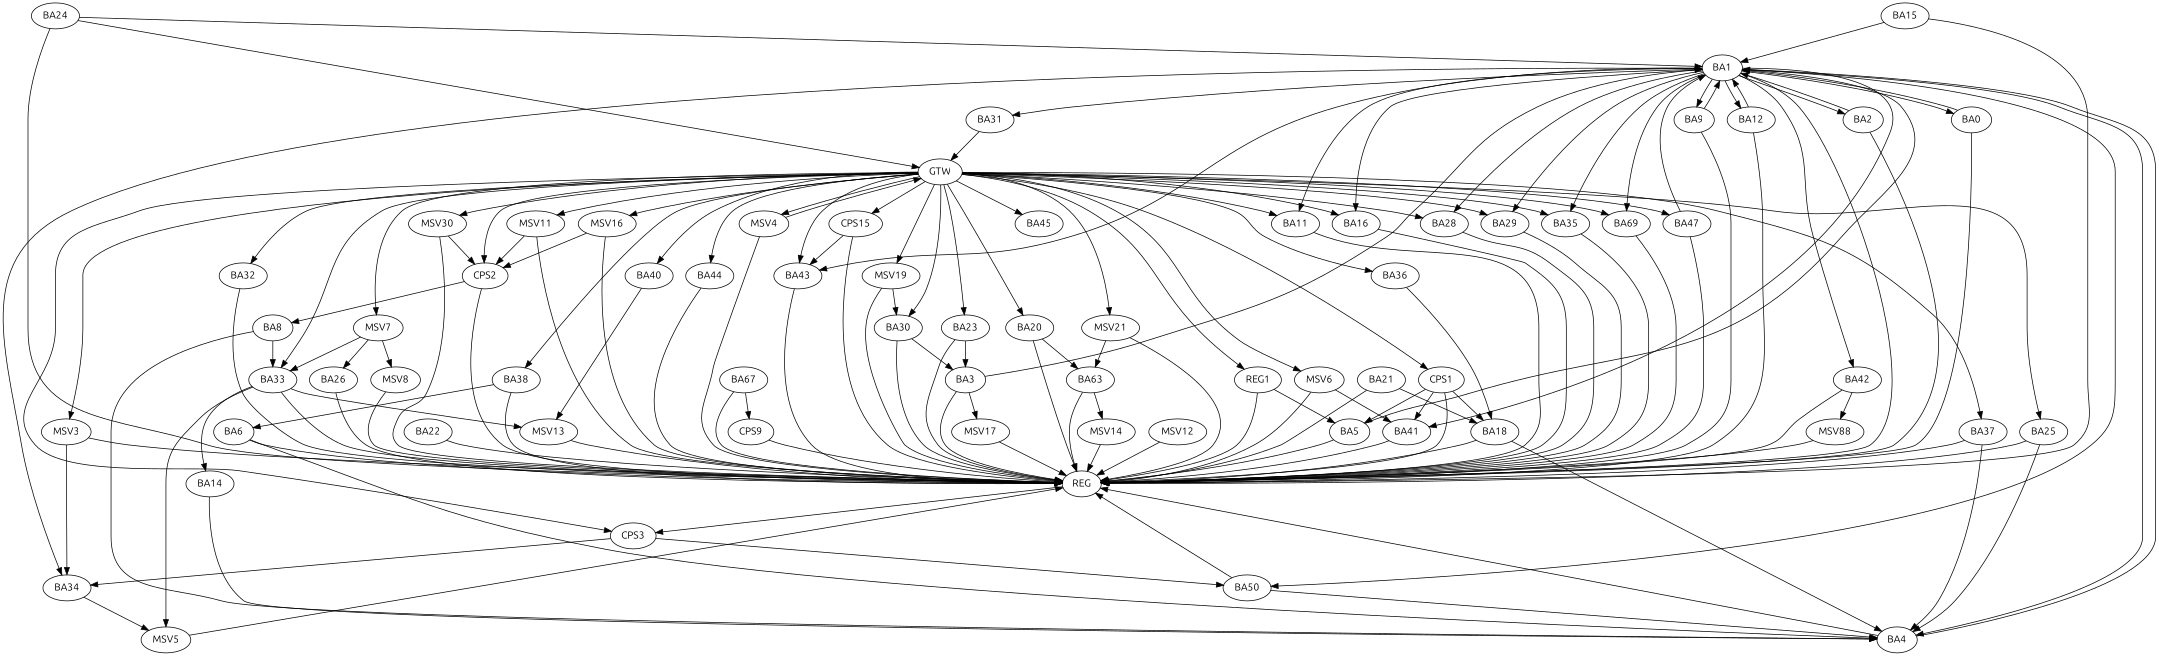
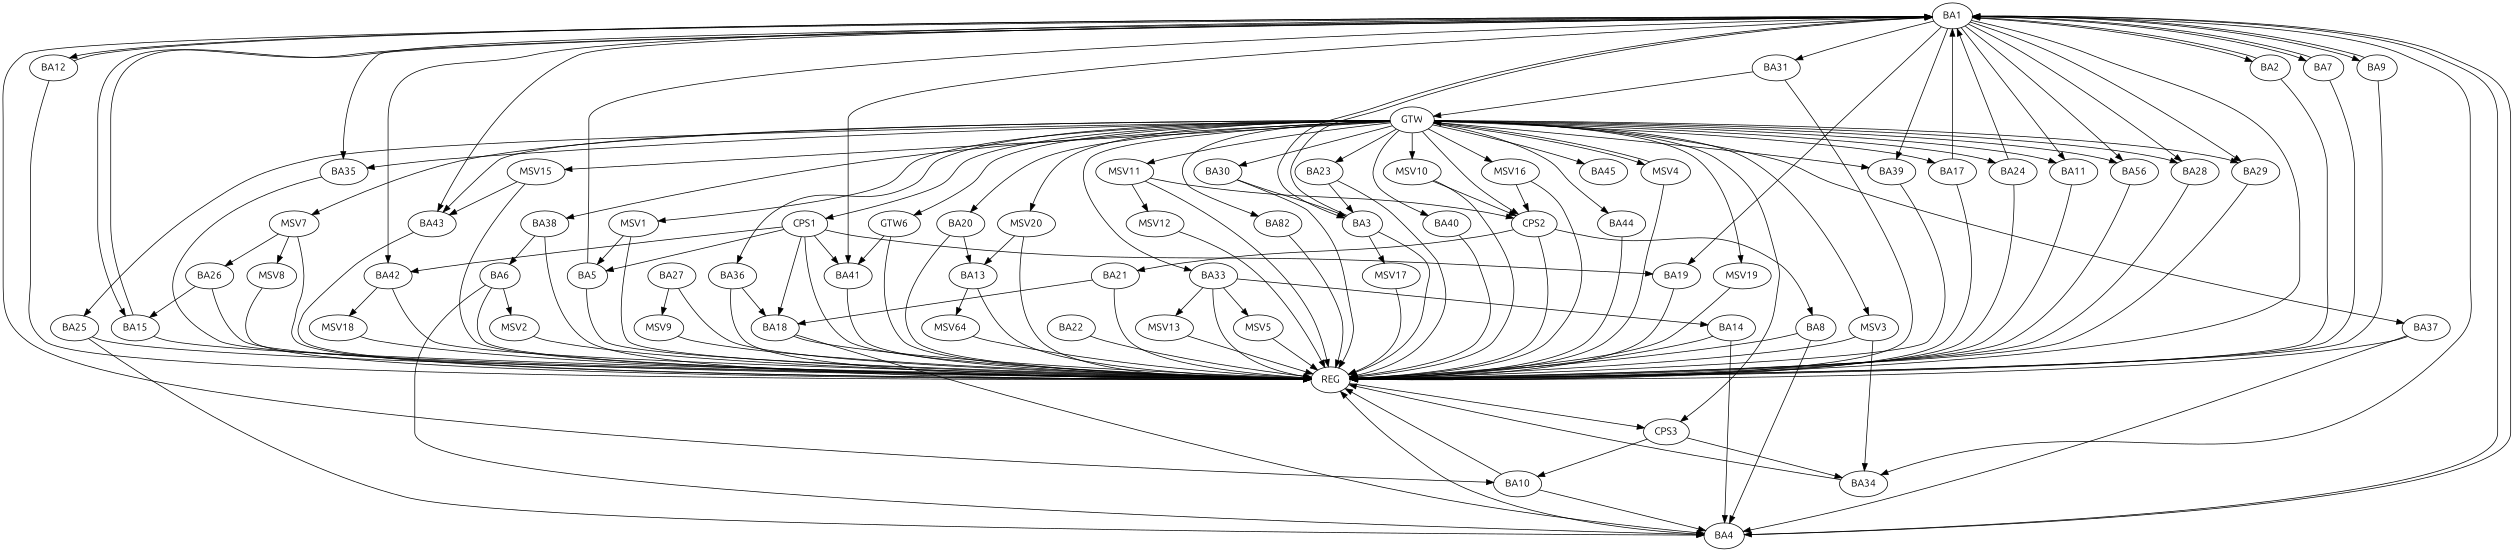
none -> (896, 33)
none -> (1551, 61)
(495, 93) -> (1851, 142)
(1972, 120) -> (2324, 68)
none -> (1138, 195)
(437, 224) -> (1412, 172)
(856, 224) -> (536, 172)
(1356, 224) -> (2134, 172)
(1626, 224) -> (1892, 172)
(1687, 224) -> (1952, 172)
none -> (600, 247)
none -> (1329, 251)
(243, 276) -> (1278, 224)
none -> (1676, 276)
none -> (180, 297)
(894, 298) -> none
none -> (514, 328)
(1111, 328) -> (1026, 224)
none -> (1905, 341)
(273, 350) -> (1644, 356)
(601, 351) -> (1474, 344)
(329, 352) -> (745, 374)
none -> (1537, 366)
none -> (995, 374)
(744, 380) -> (672, 276)
(1090, 380) -> (973, 276)
(1258, 380) -> (634, 224)
(1319, 380) -> (894, 224)
(751, 432) -> (659, 328)
(1106, 432) -> (951, 328)
(1835, 432) -> (338, 328)
(1247, 588) -> (1518, 484)
(113, 612) -> (1598, 437)
